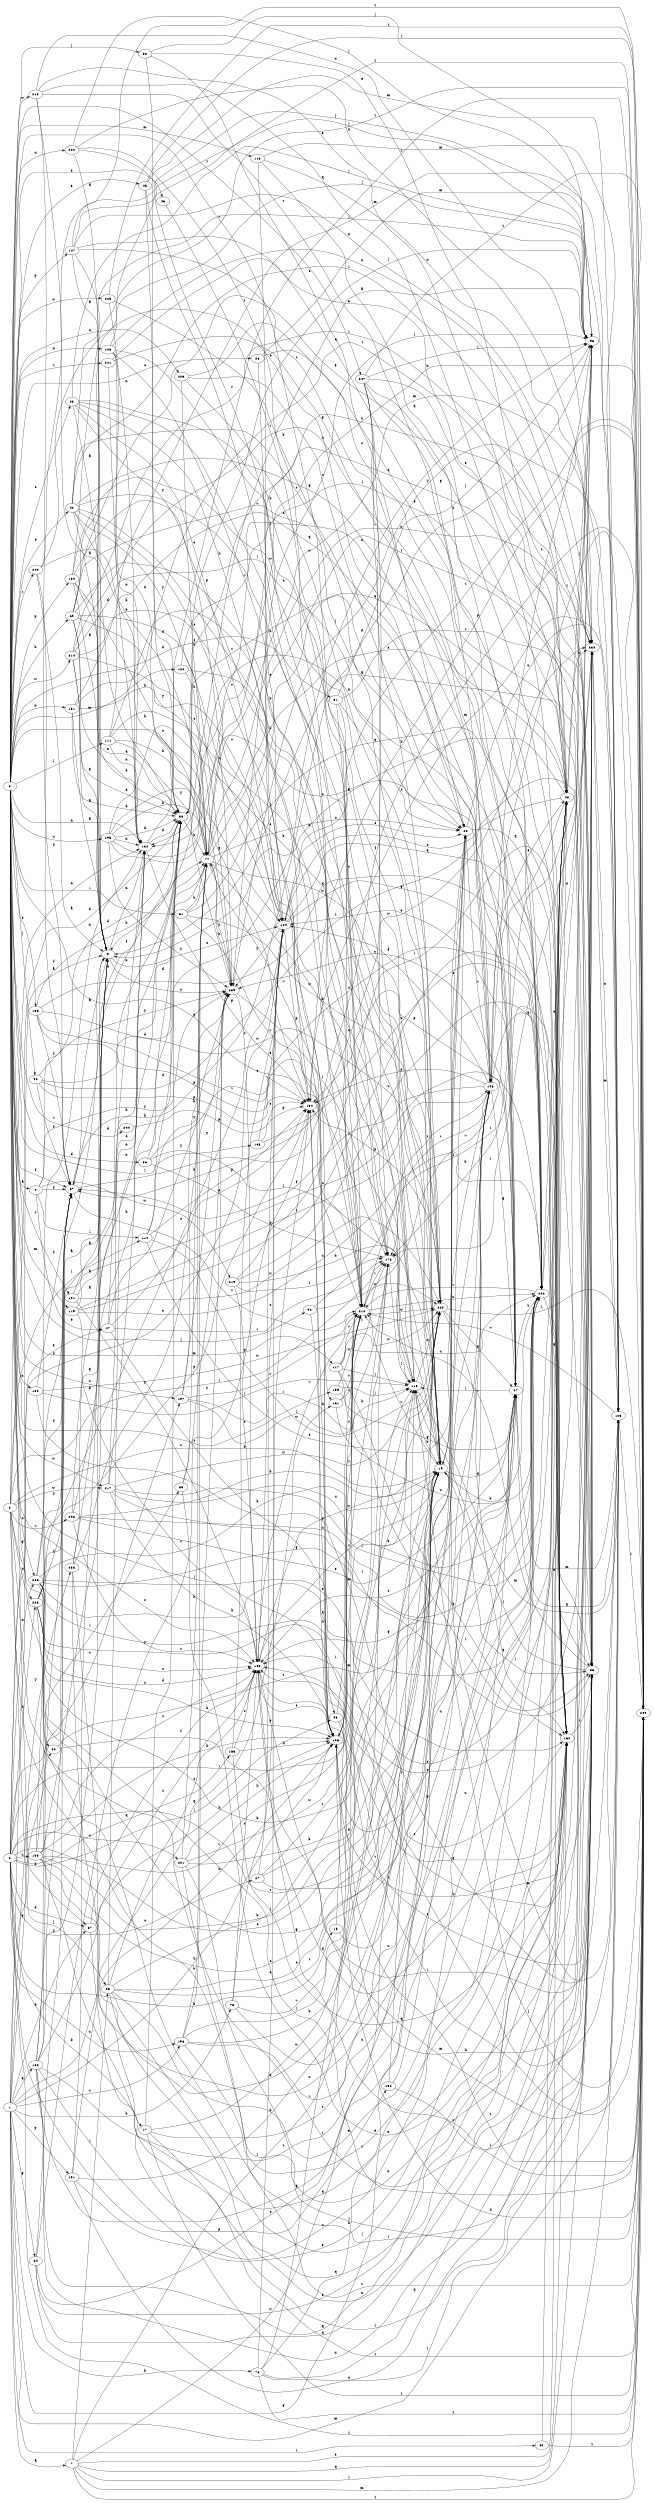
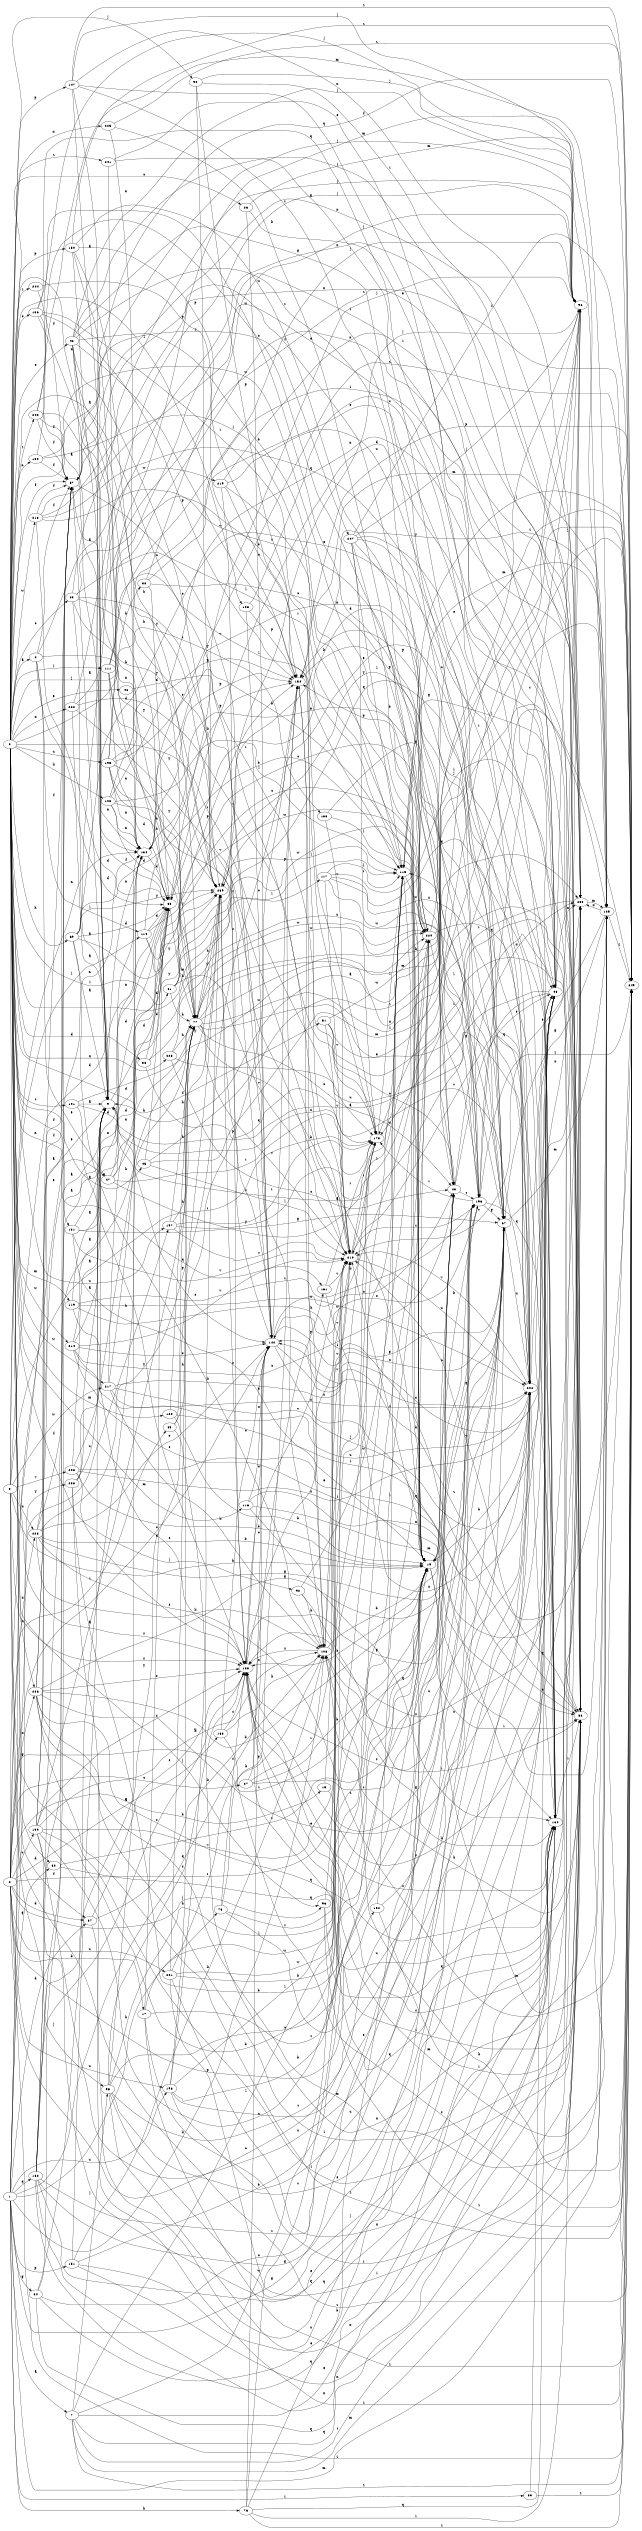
(49, 1134) -> (56, 384)
(315, 1456) -> none
